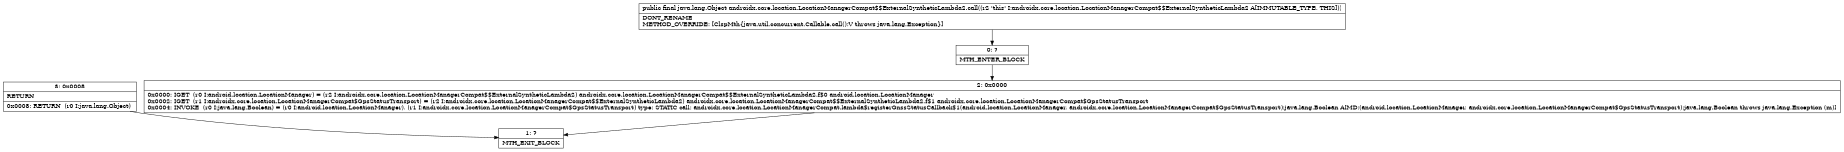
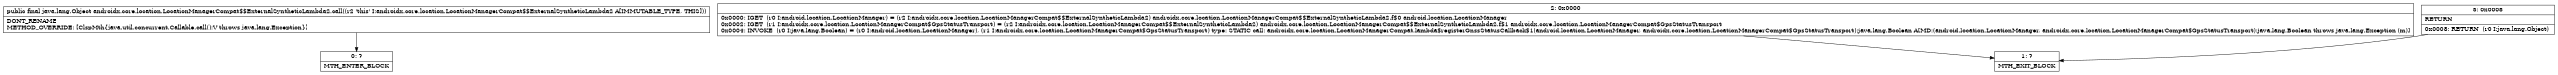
(992, 71) -> none
